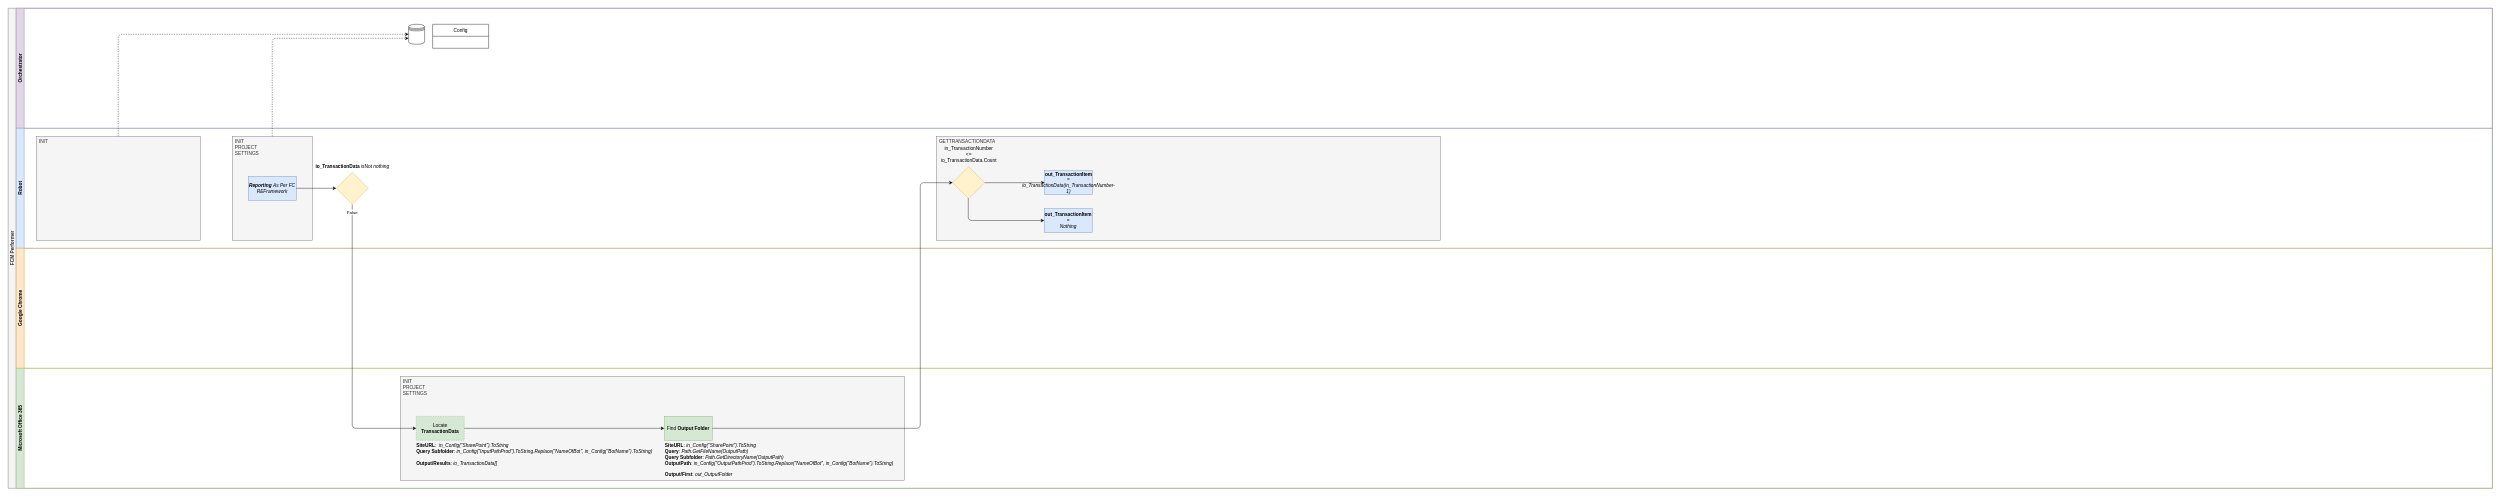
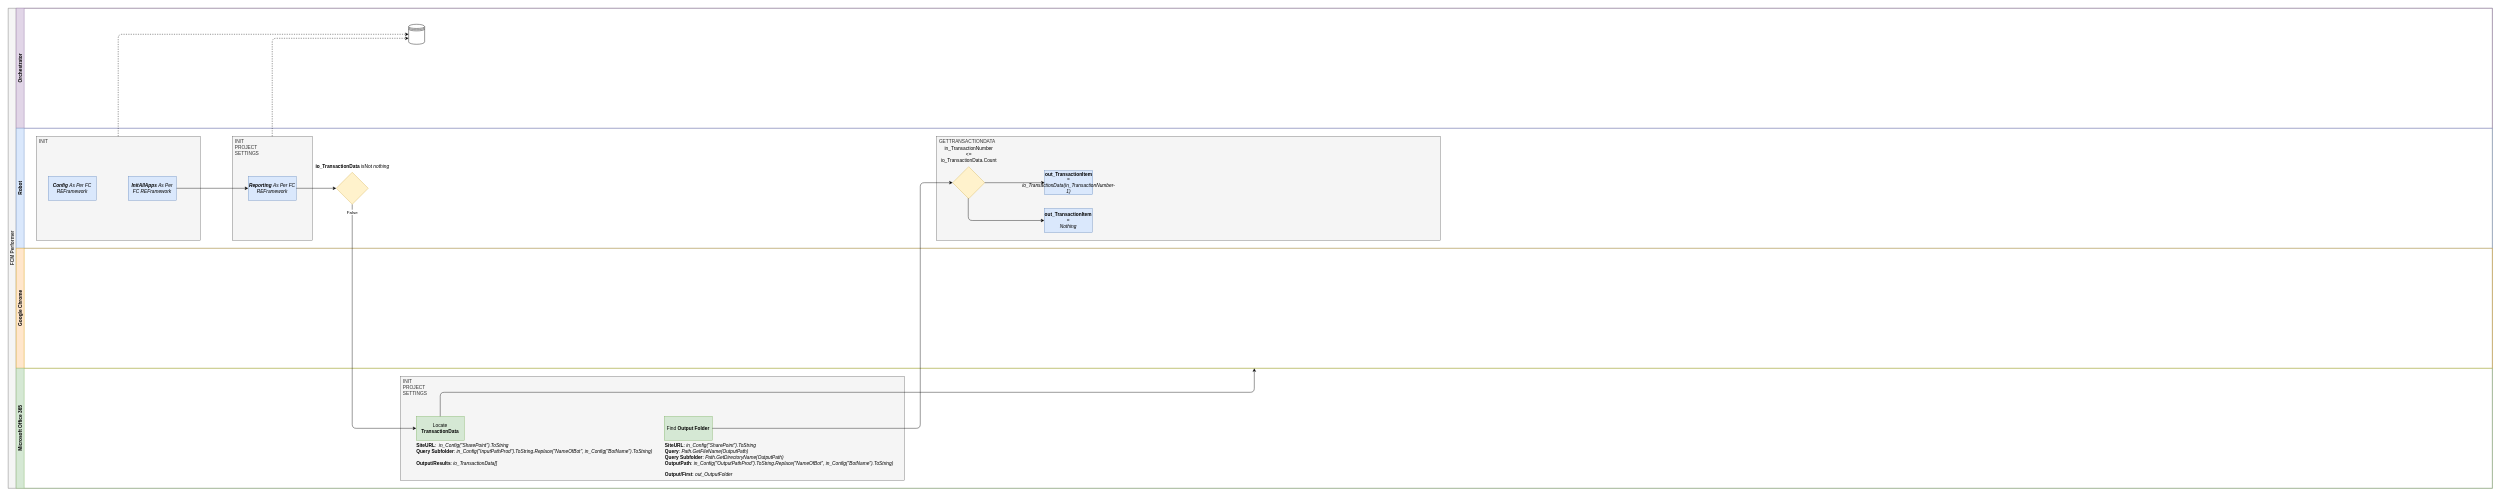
(461, 36) -> none
none -> (72, 188)
none -> (152, 188)
none -> (244, 188)
(440, 428) -> (440, 428)
(660, 428) -> (1254, 372)
